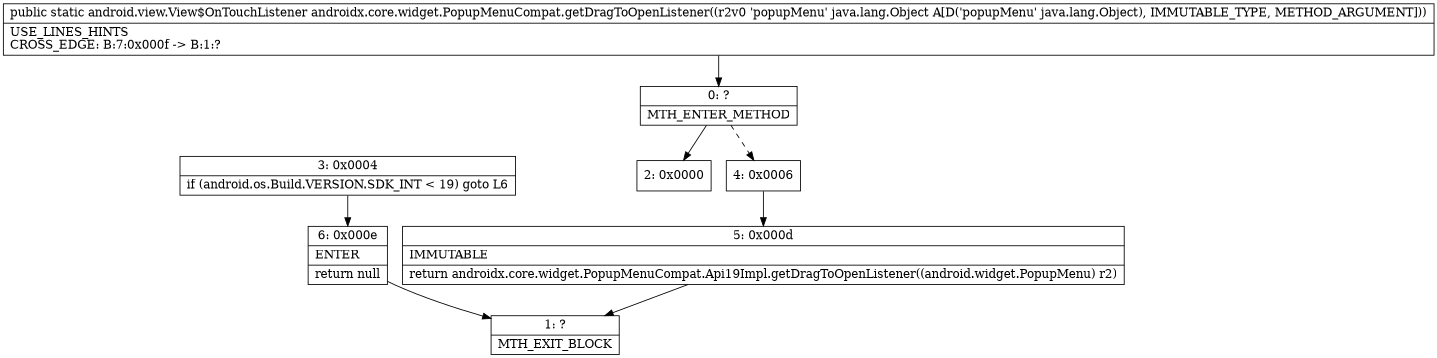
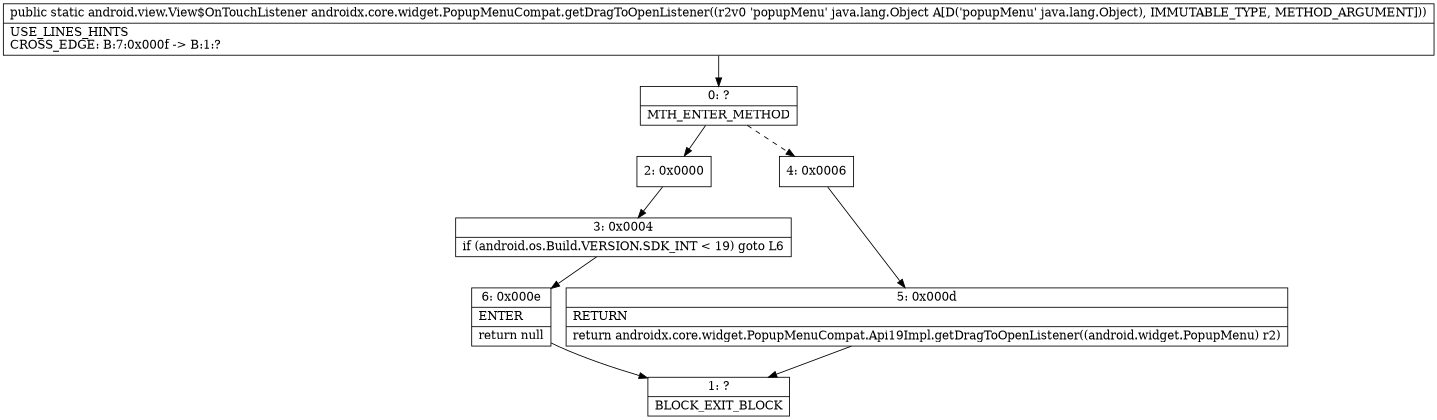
none -> (653, 199)
(449, 255) -> (600, 317)
(555, 344) -> (719, 406)
